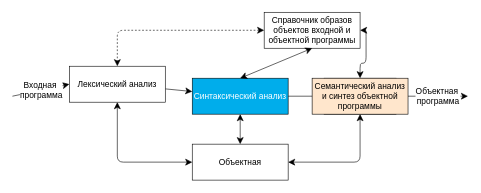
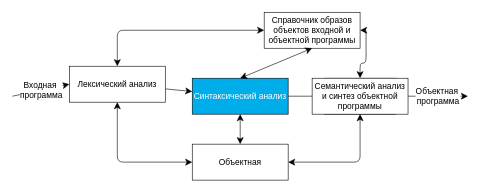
(174, 30) -> (174, 30)
(360, 96) -> (360, 96)
